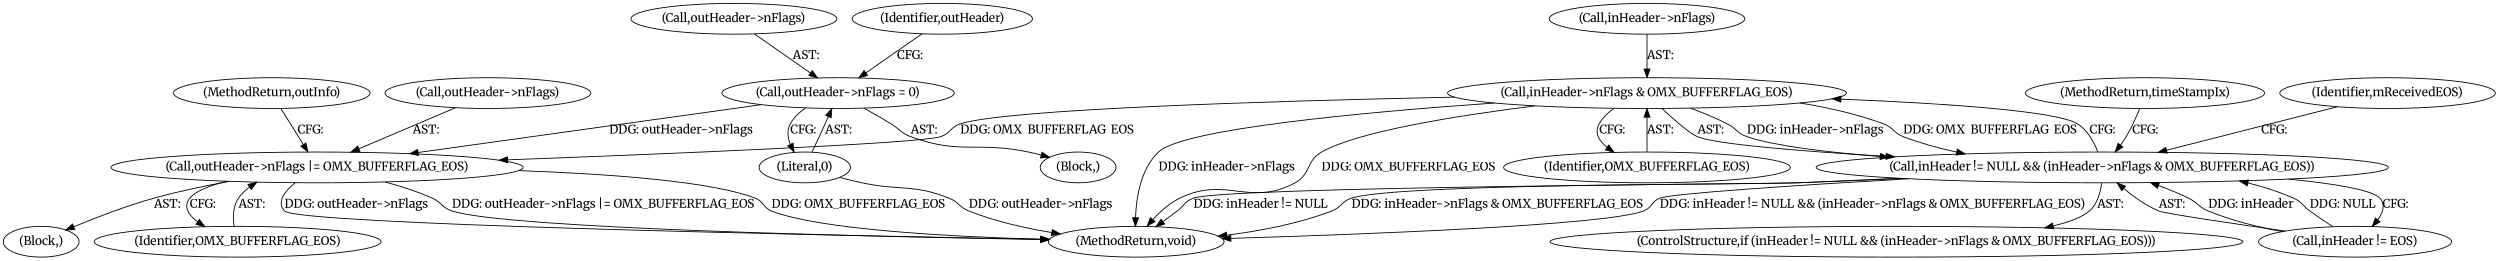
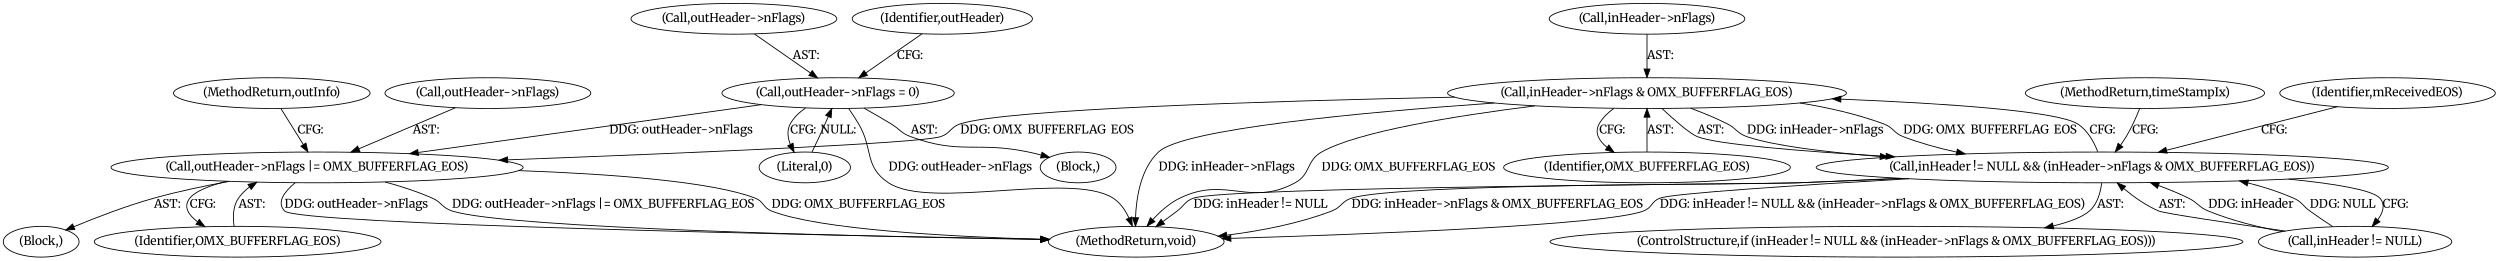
(840, 130) -> (840, 130)
(948, 198) -> (971, 192)
(2355, 242) -> (2355, 242)
